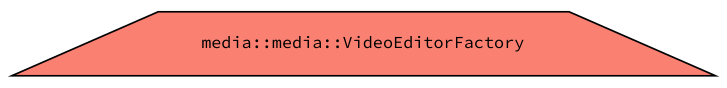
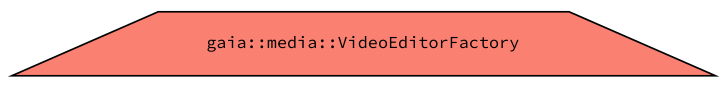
(364, 44) -> (364, 44)
